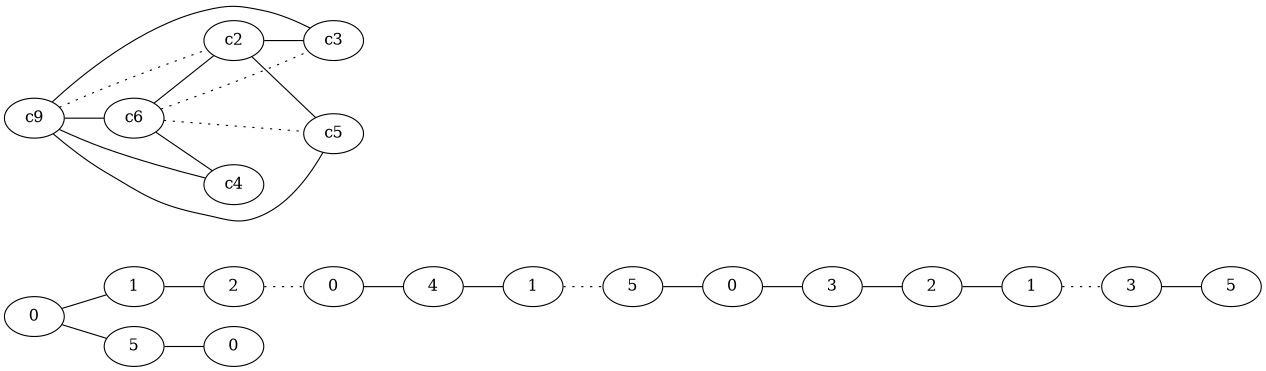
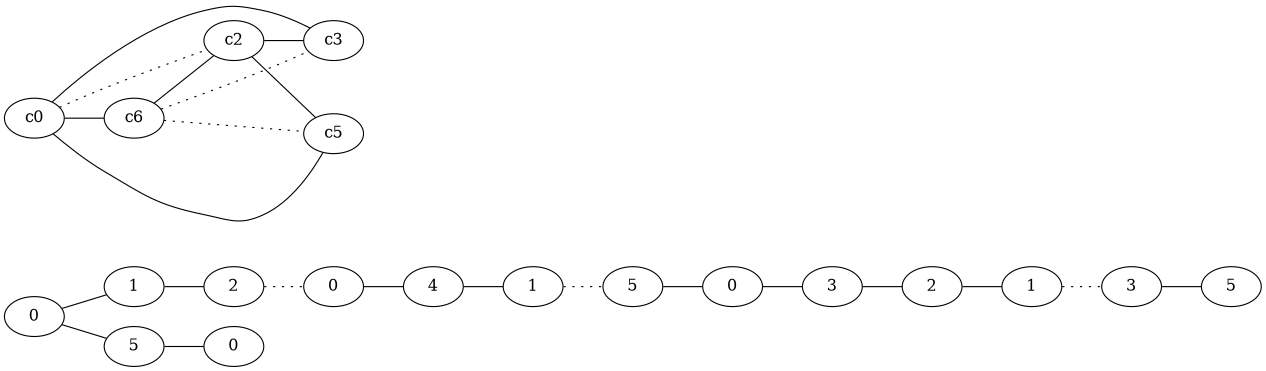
(34, 118) -> (34, 118)
(234, 185) -> none
